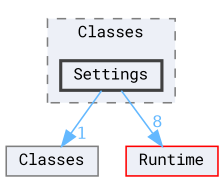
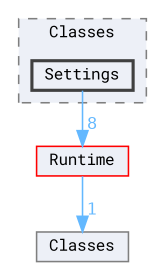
(86, 113) -> (83, 196)
